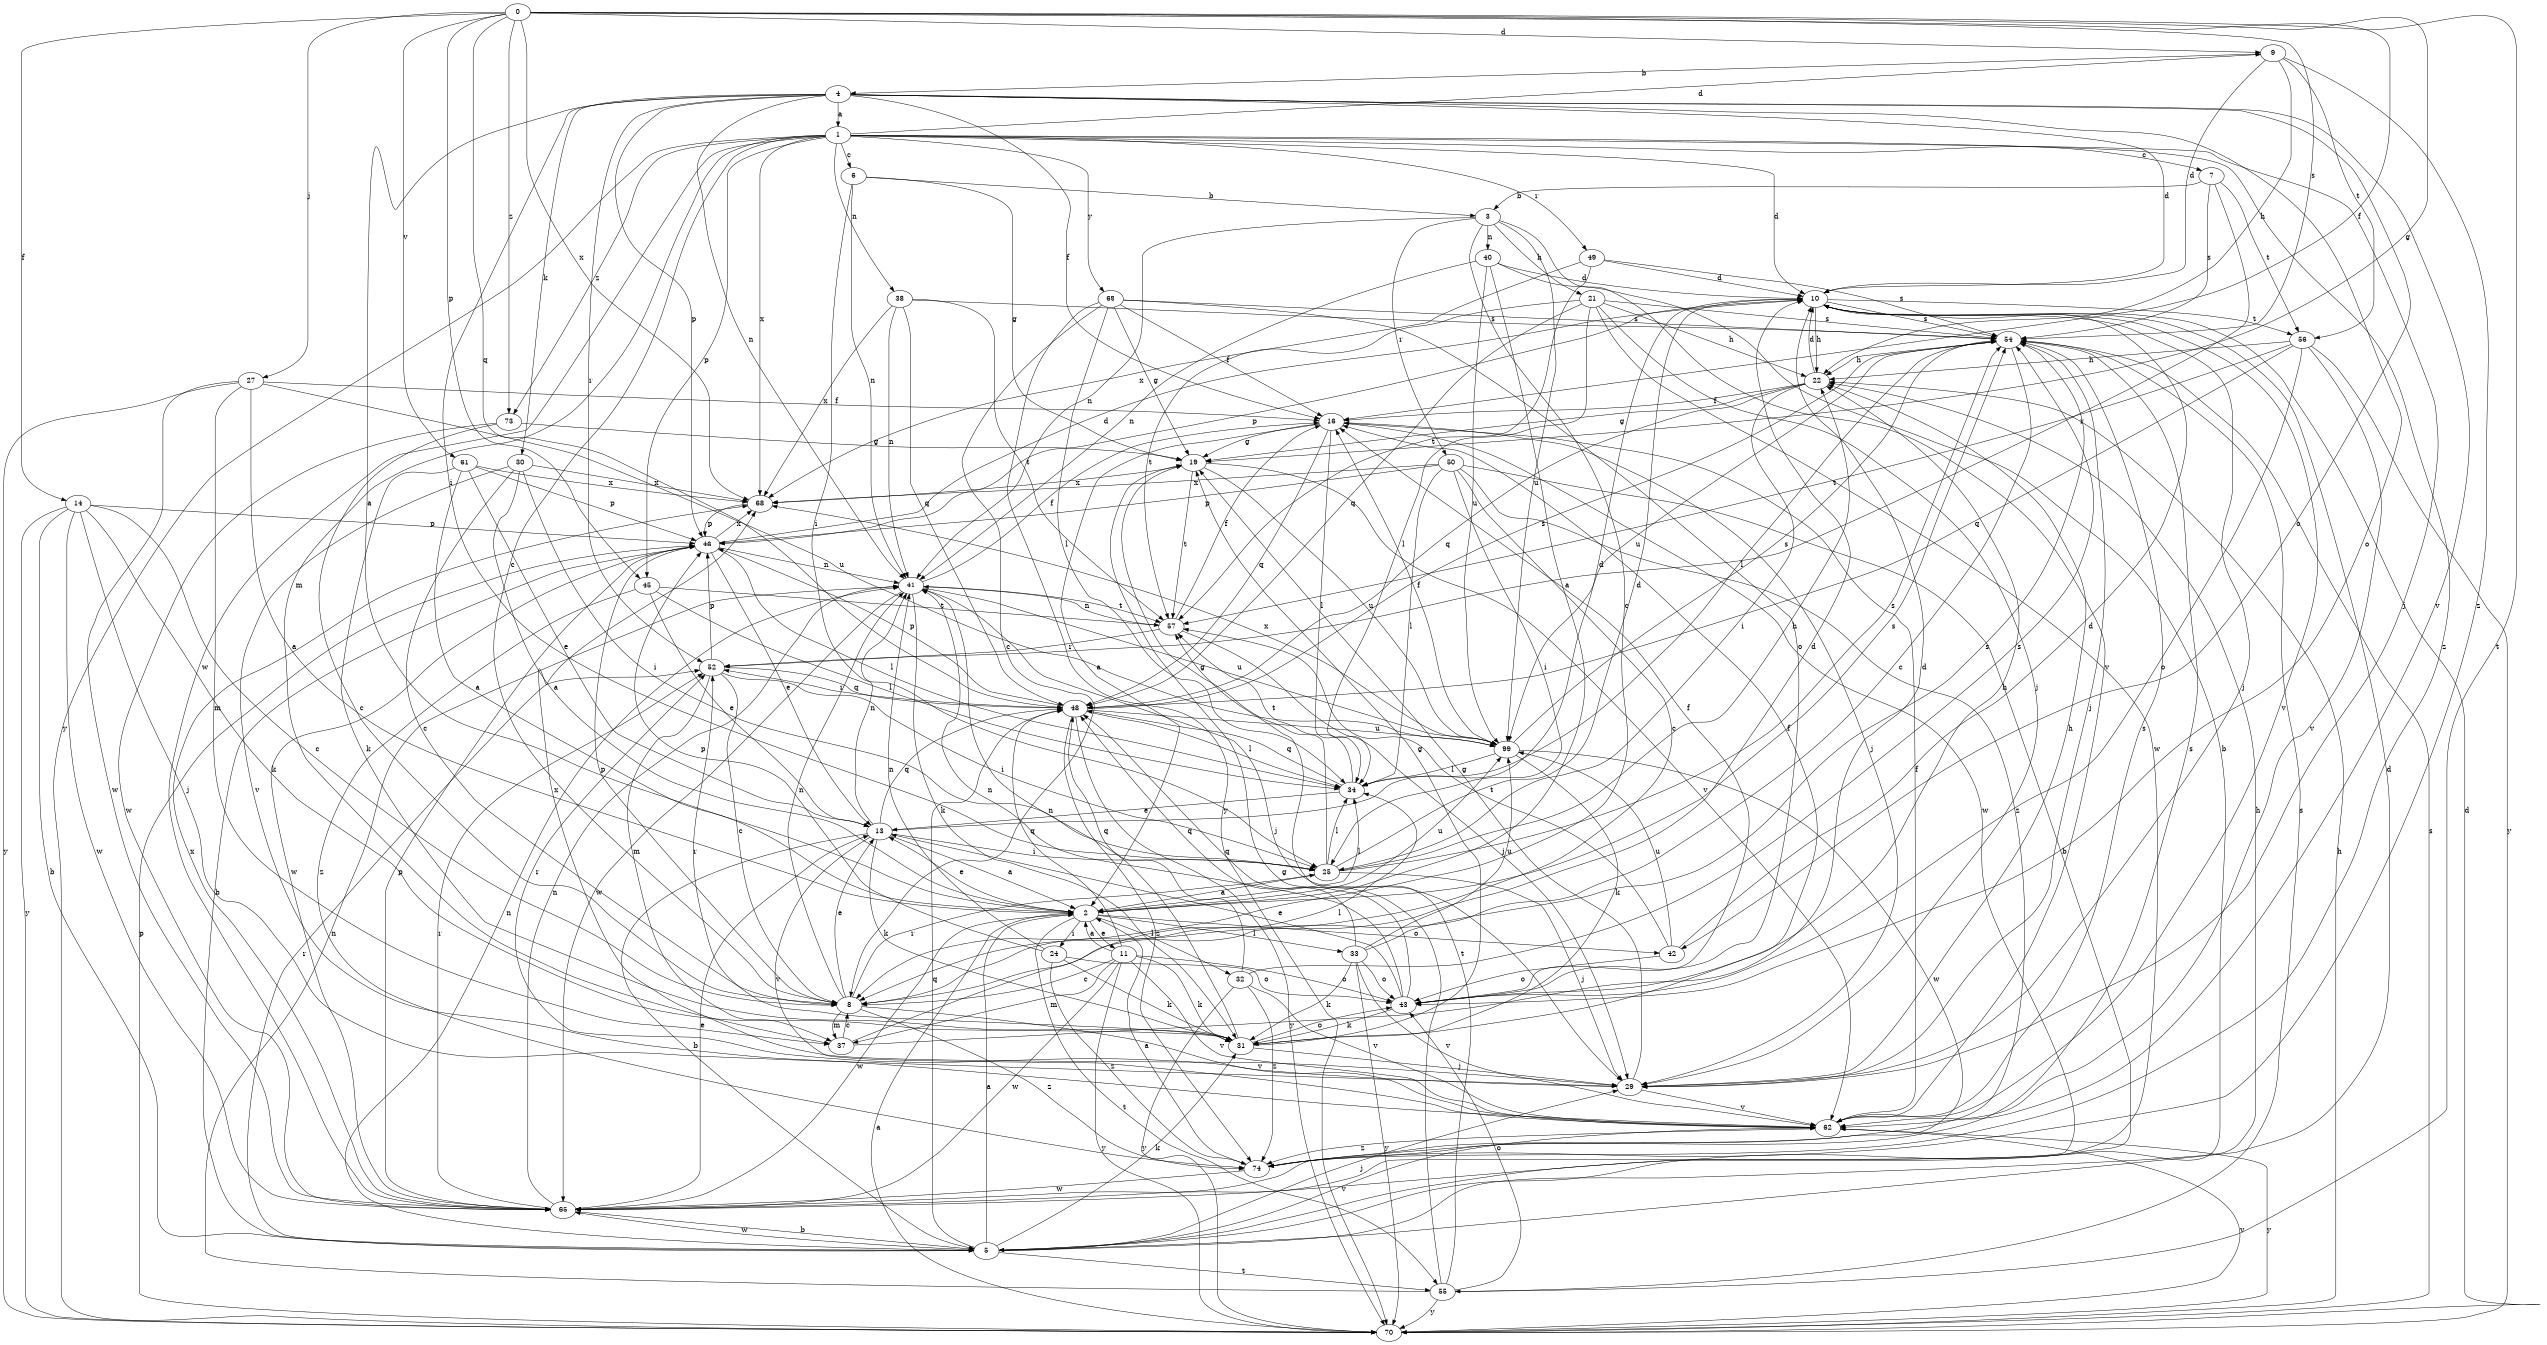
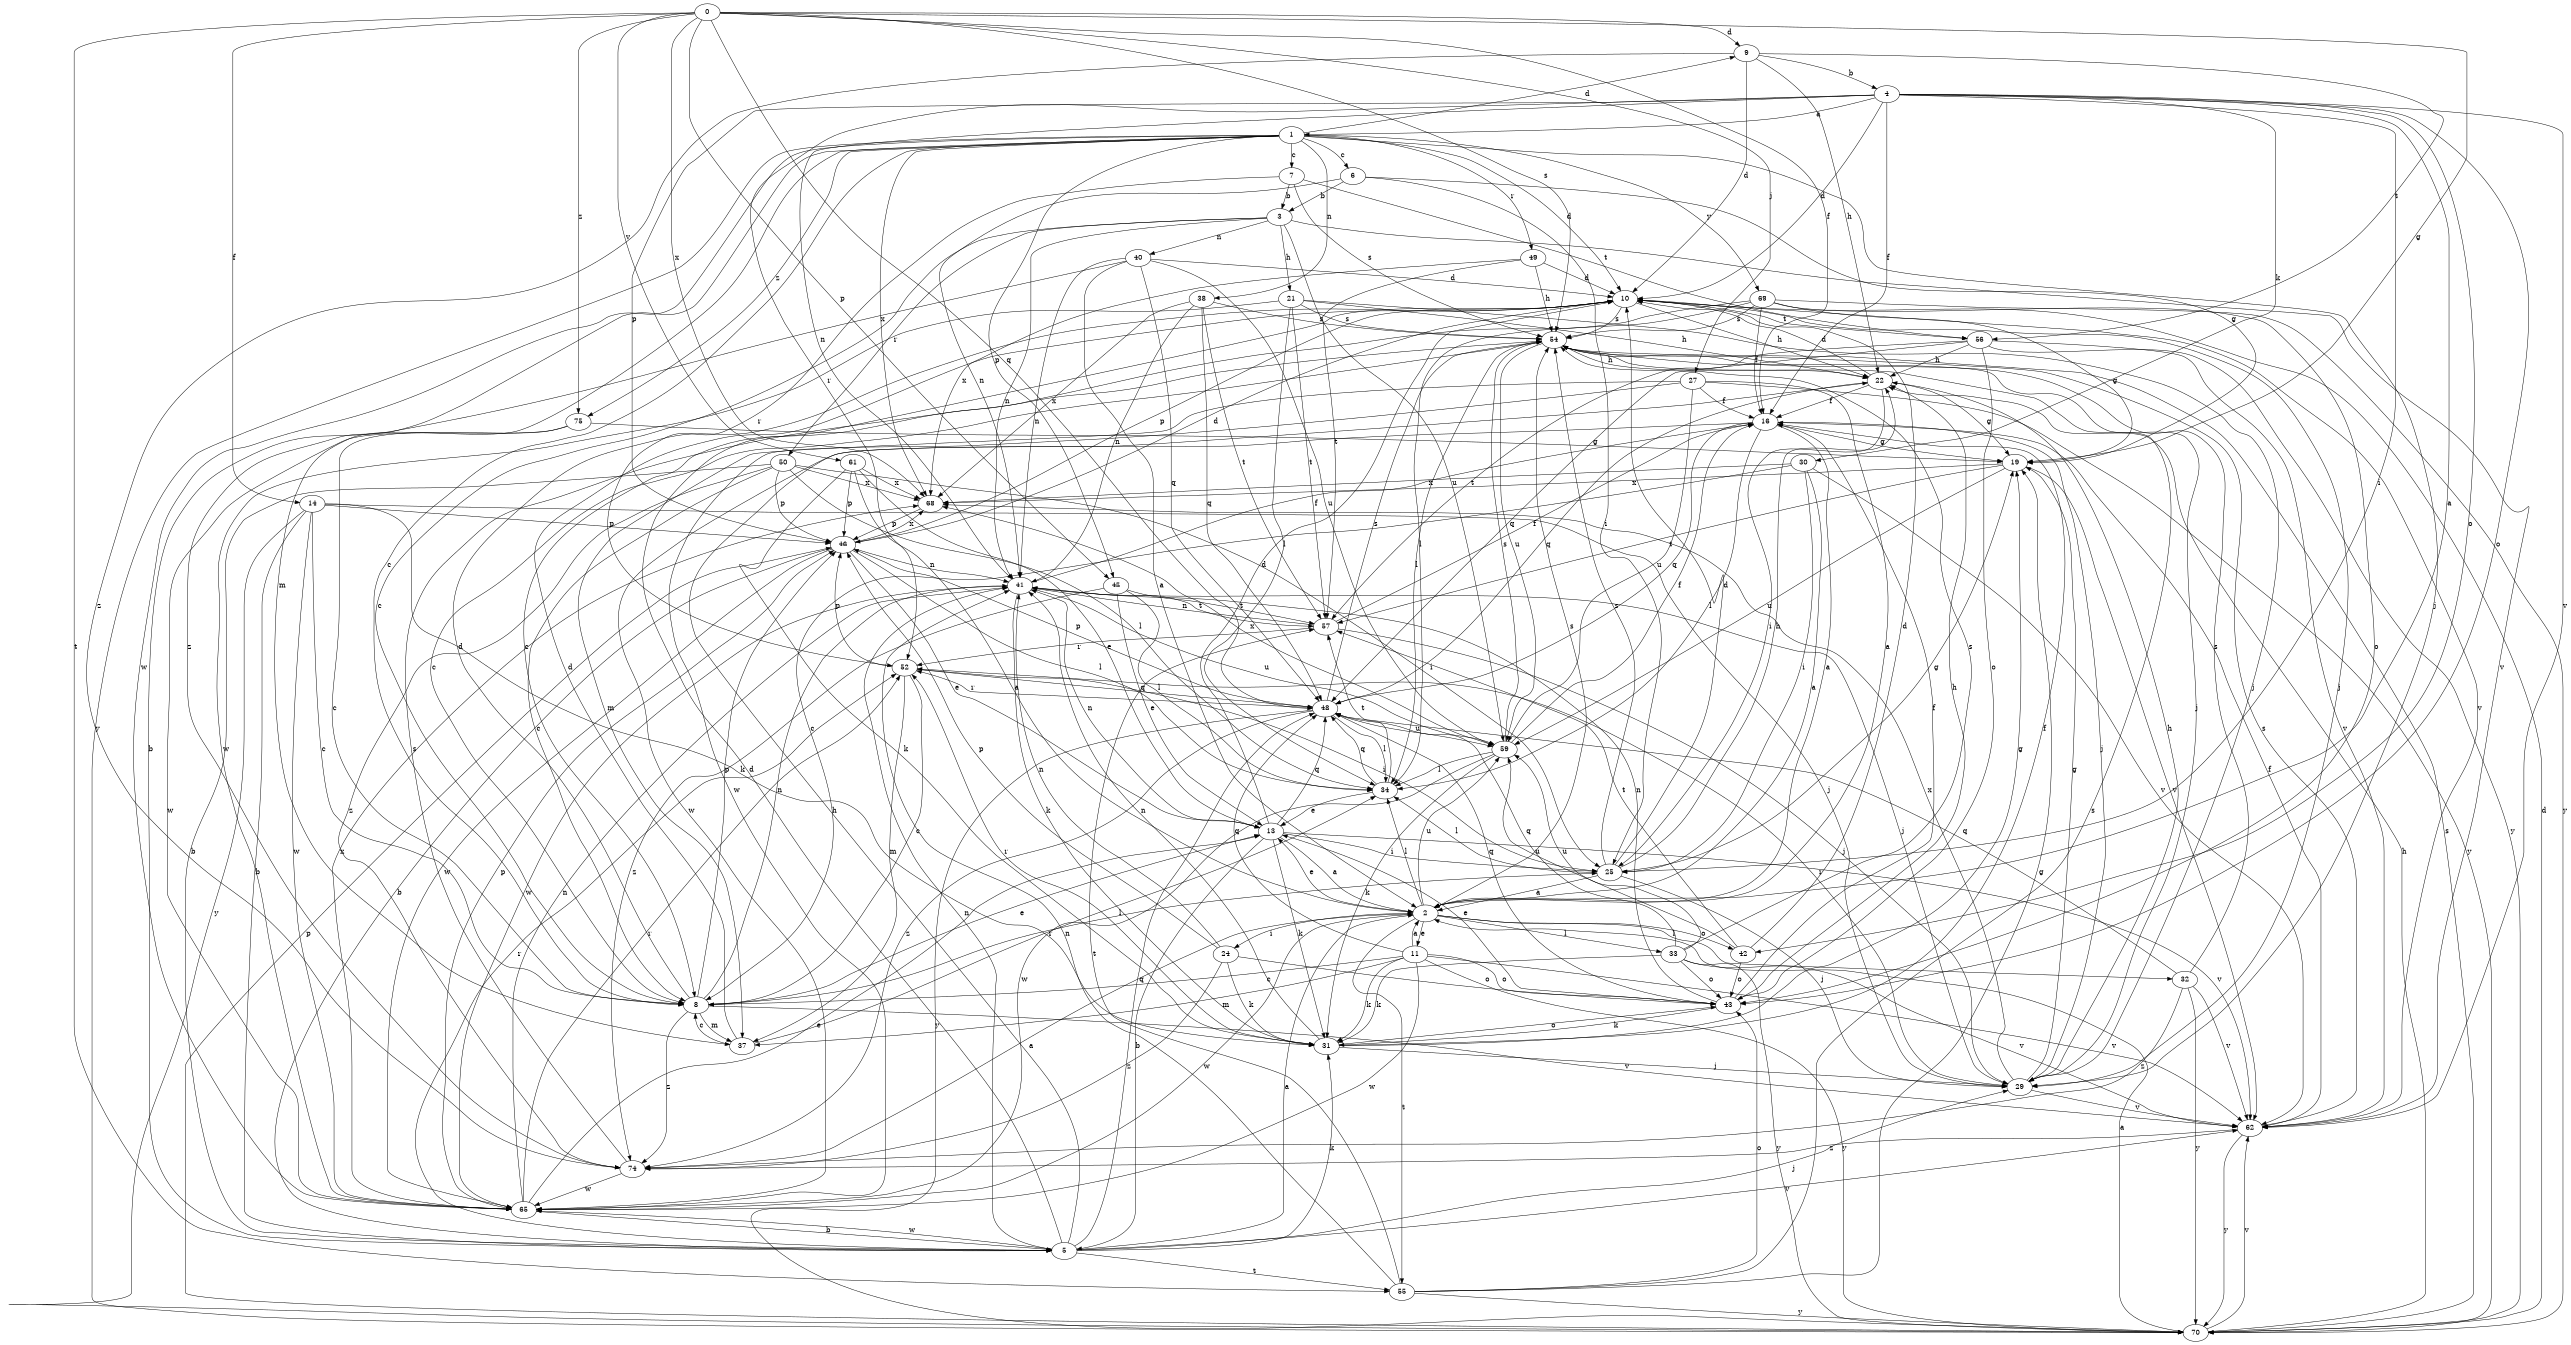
(1902, 299) -> (1548, 299)
(509, 422) -> (578, 422)
(1338, 509) -> (1171, 507)
(1507, 750) -> (1505, 750)
